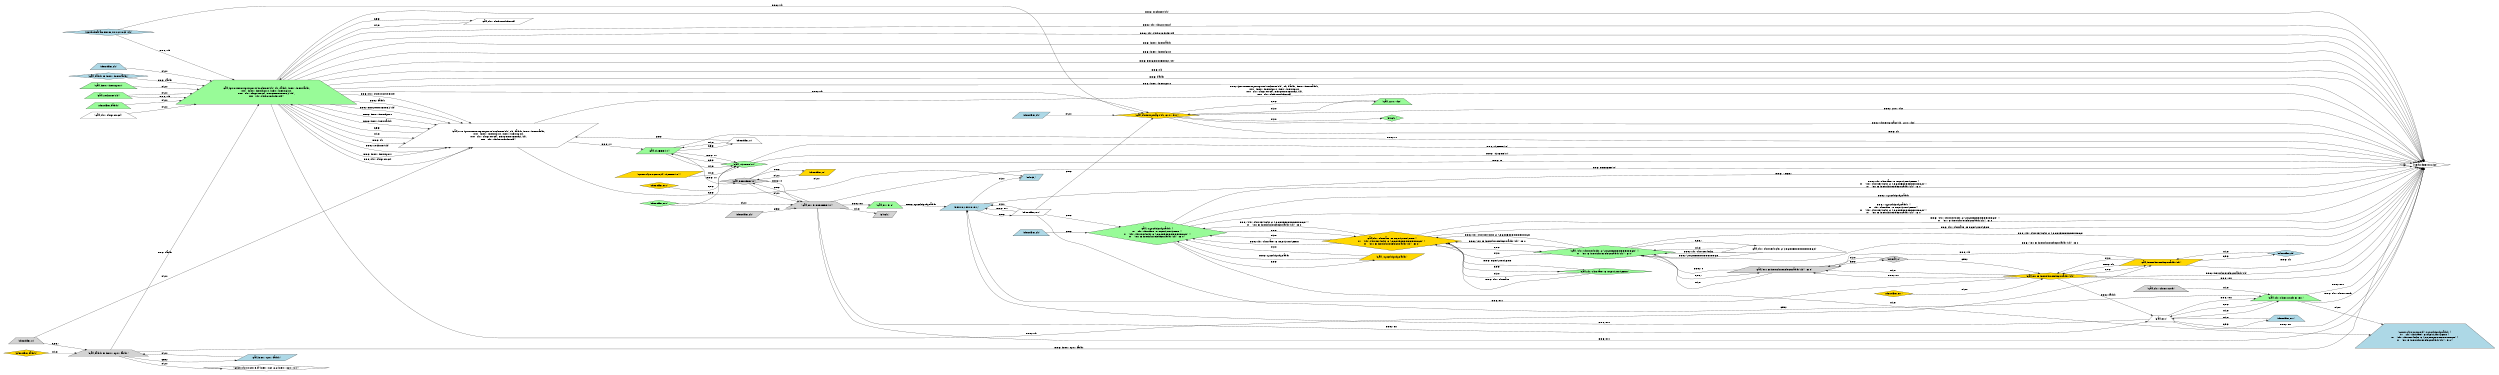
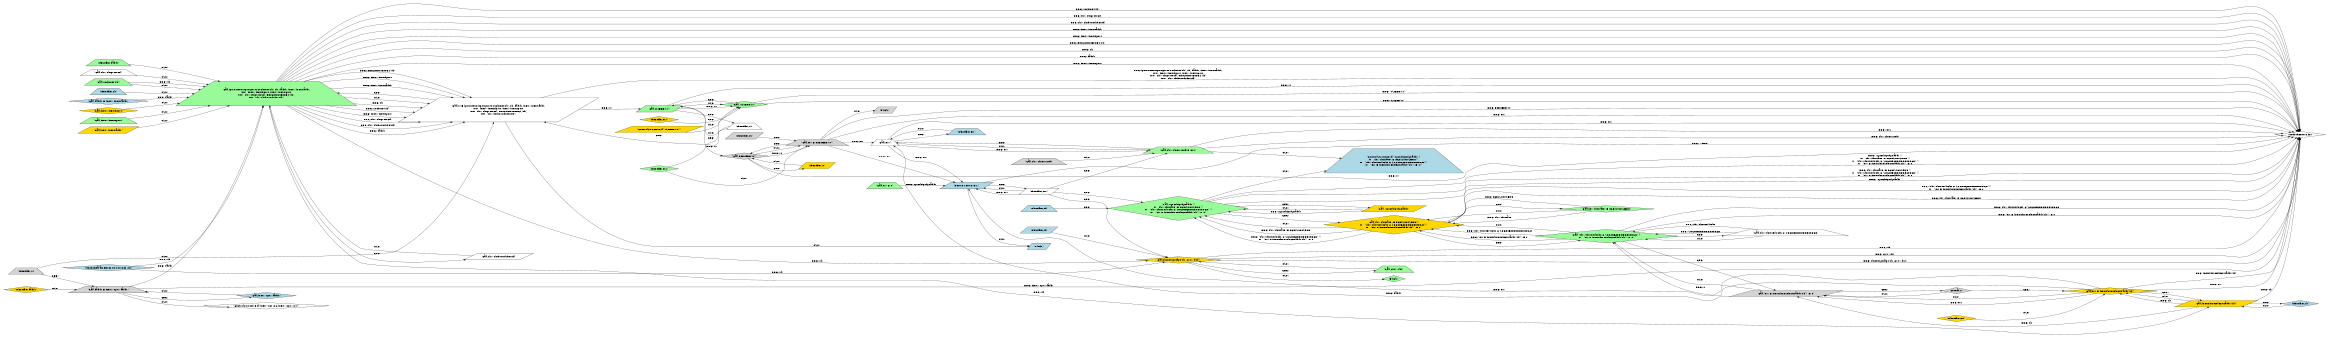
none -> (108, 111)
none -> (108, 130)
(855, 205) -> (891, 164)
(266, 358) -> (266, 296)
